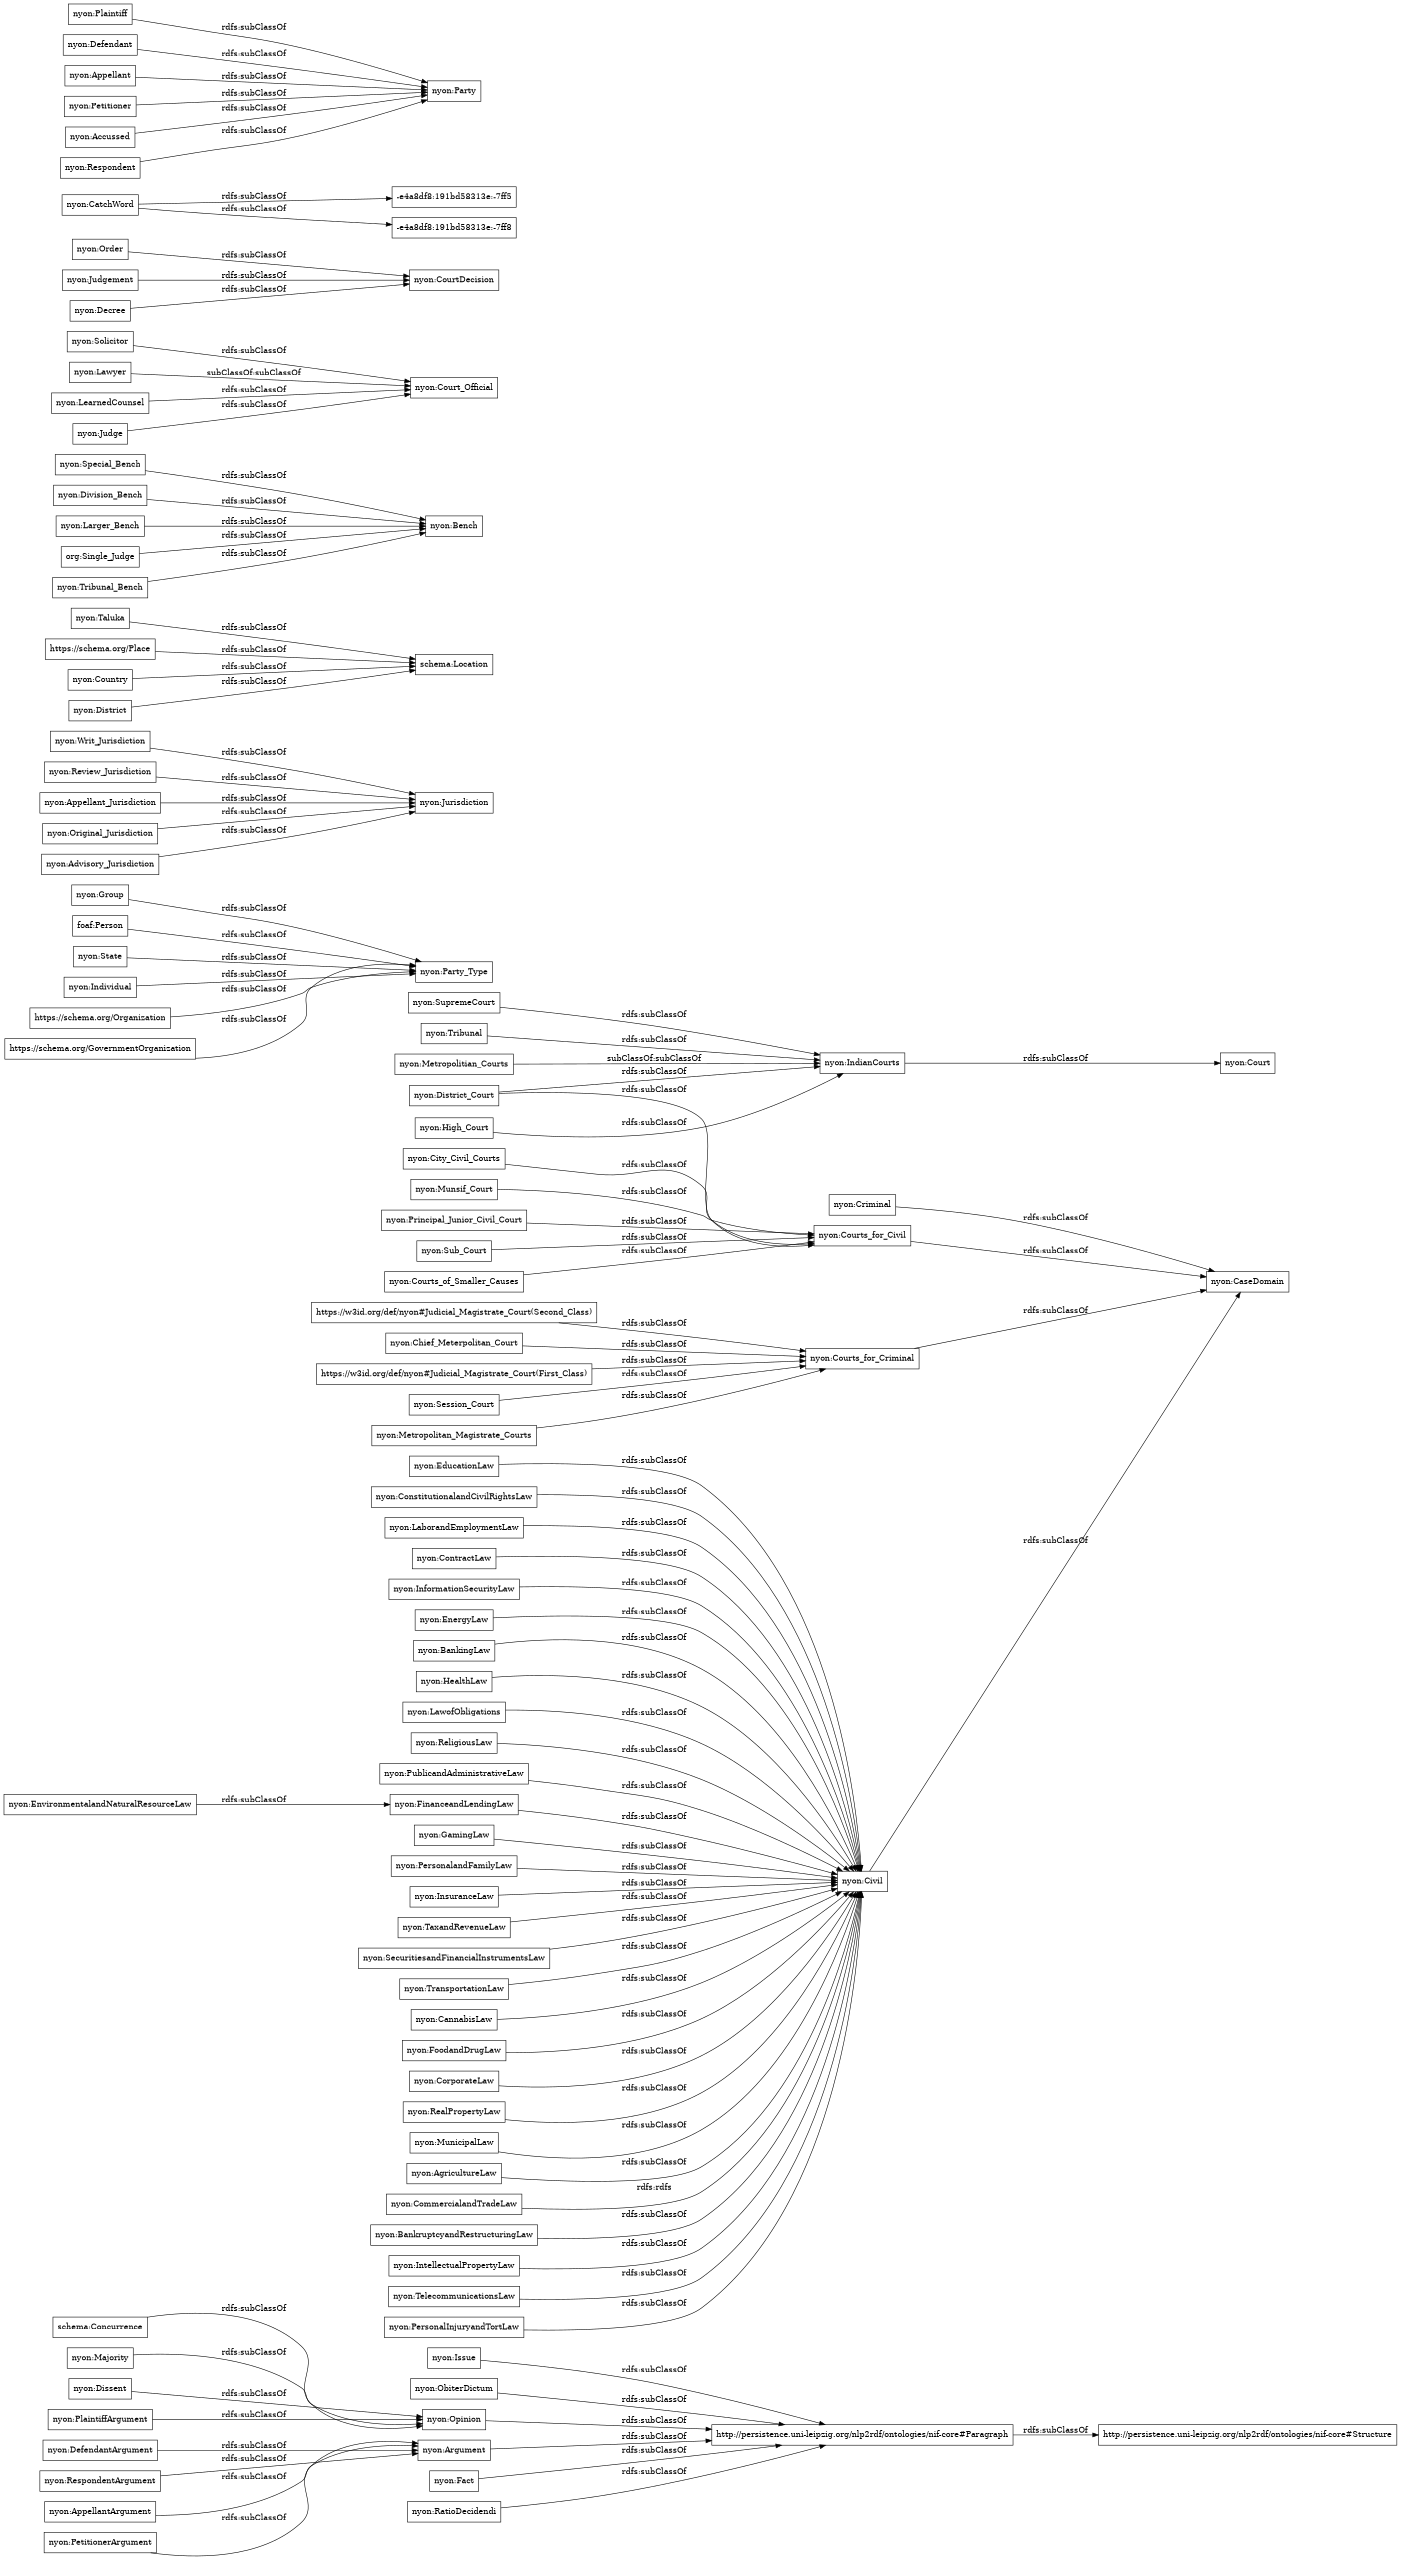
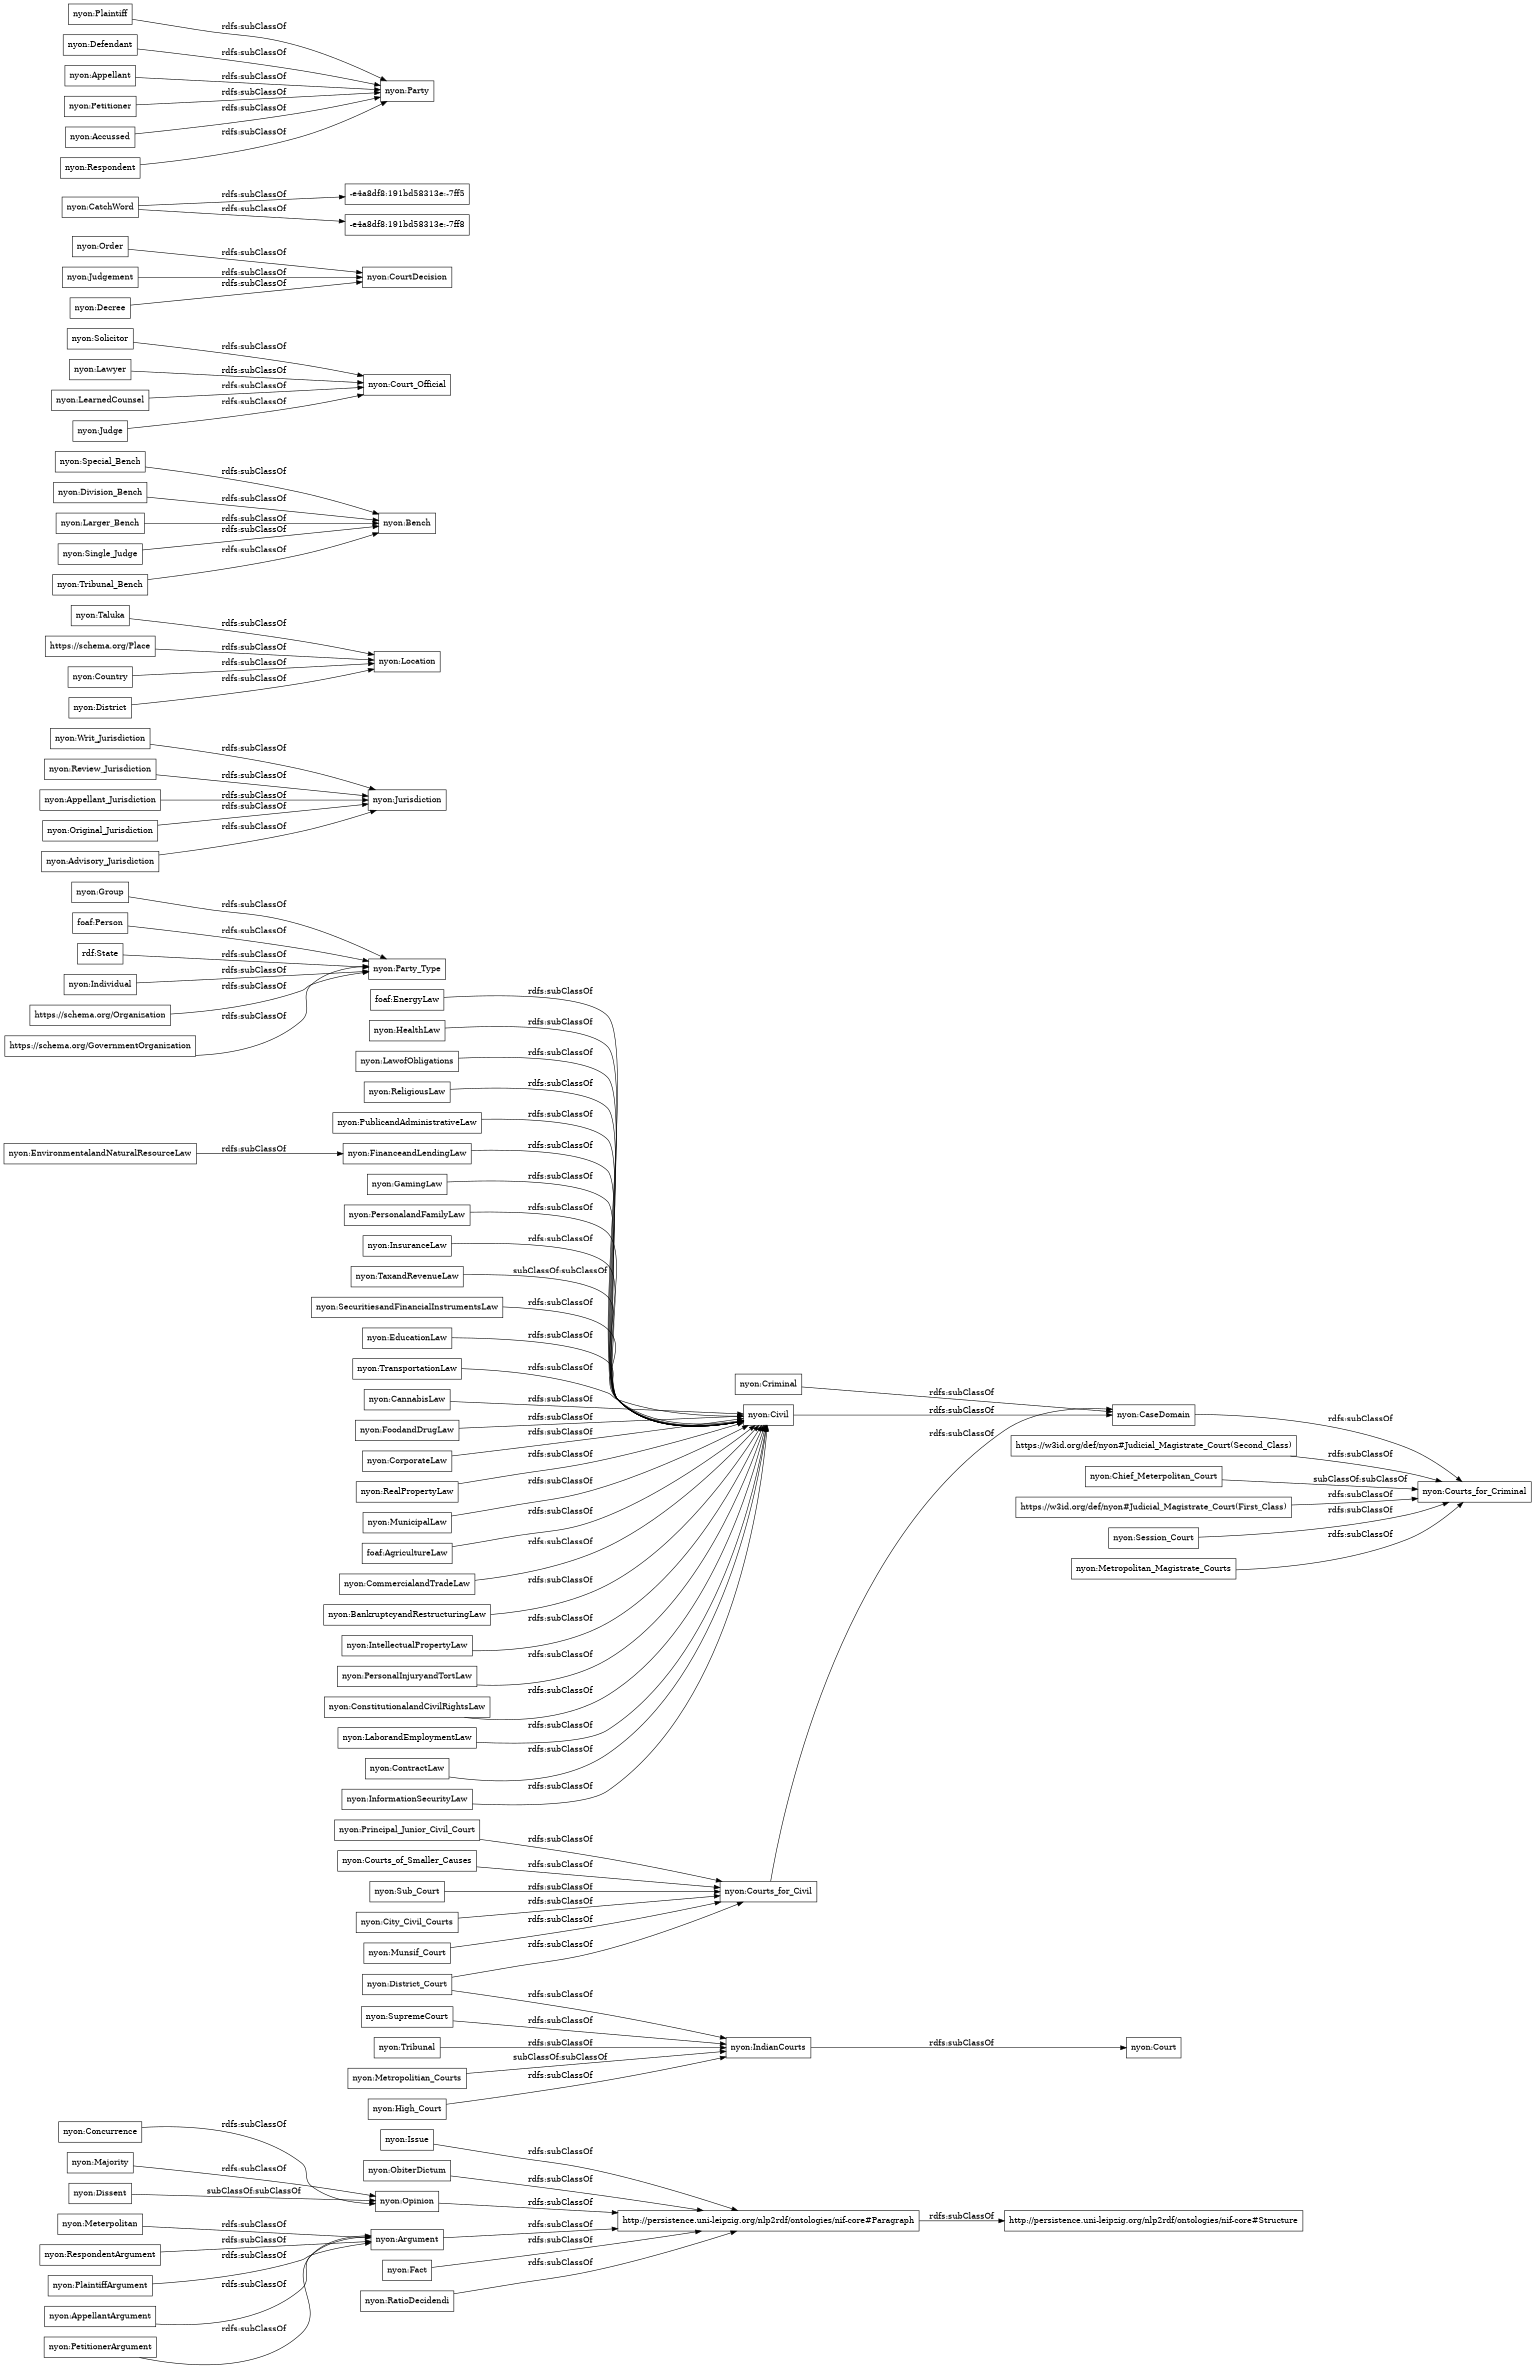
(254, 373) -> (254, 371)
(100, 557) -> (100, 554)
(454, 665) -> (407, 662)
(100, 957) -> (100, 954)
(1057, 1320) -> (1332, 1427)
(654, 1345) -> (1360, 1480)
(454, 1620) -> (407, 1000)
(454, 1651) -> none
(654, 1897) -> (560, 1271)
(454, 2174) -> (407, 1553)
(654, 2188) -> (560, 1542)
(454, 2297) -> none
(100, 2327) -> (100, 2132)
(254, 2394) -> (254, 2191)
(285, 2420) -> (260, 2270)
(100, 2450) -> (100, 2224)
